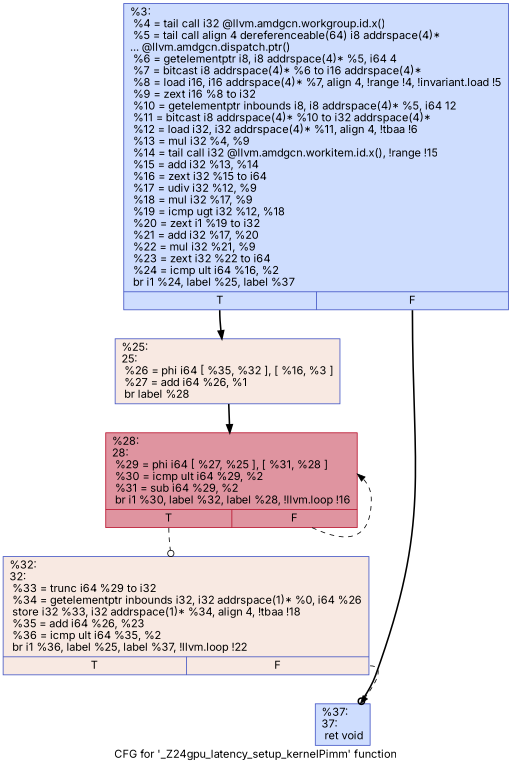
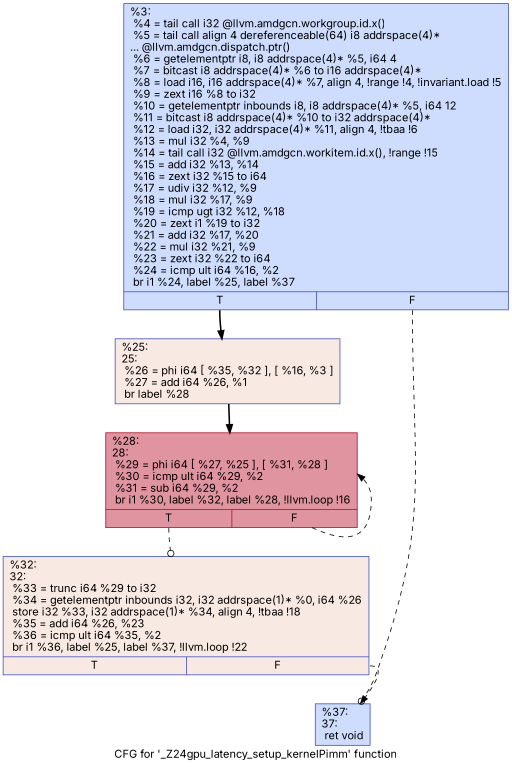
(414, 508) -> (414, 508)
